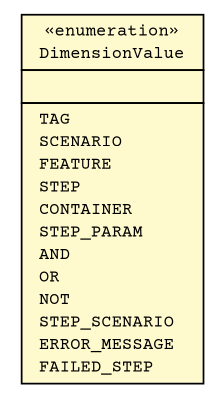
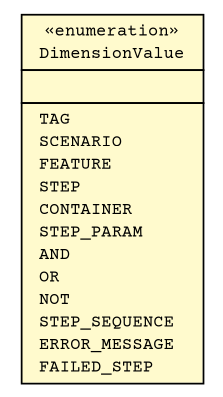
(107, 321) -> (107, 321)
